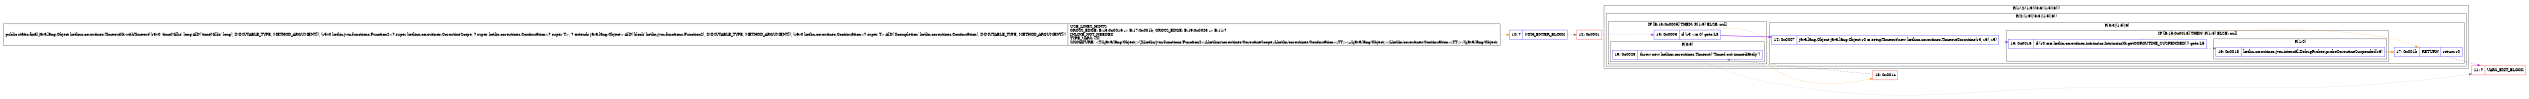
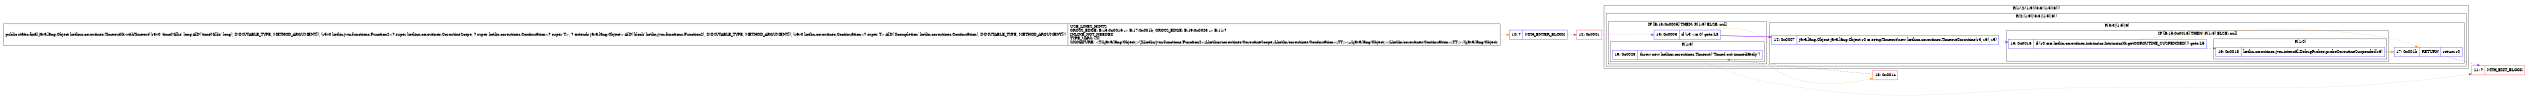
(1687, 45) -> (1687, 45)
(2505, 70) -> (2505, 70)
